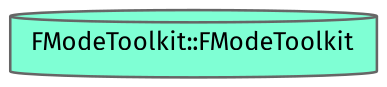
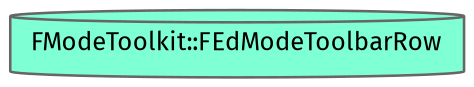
(194, 44) -> (237, 44)
